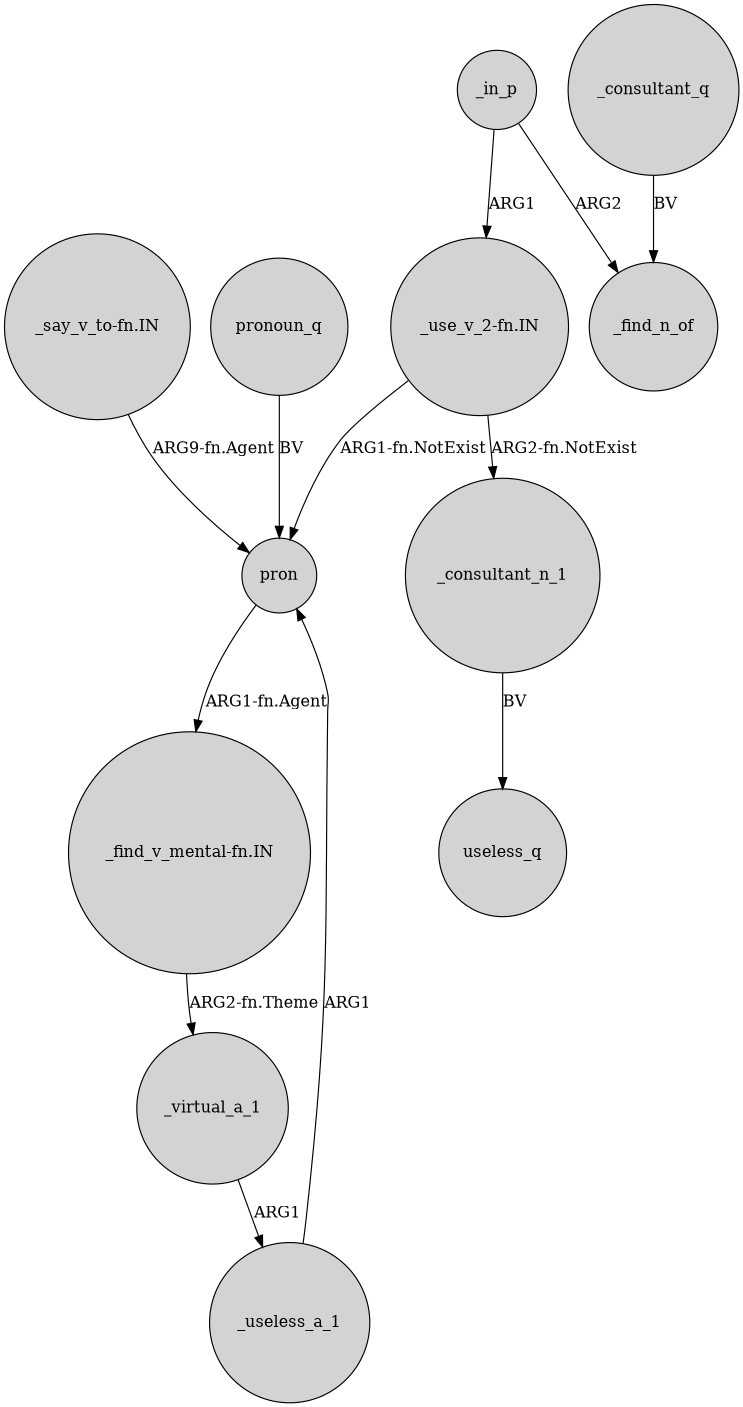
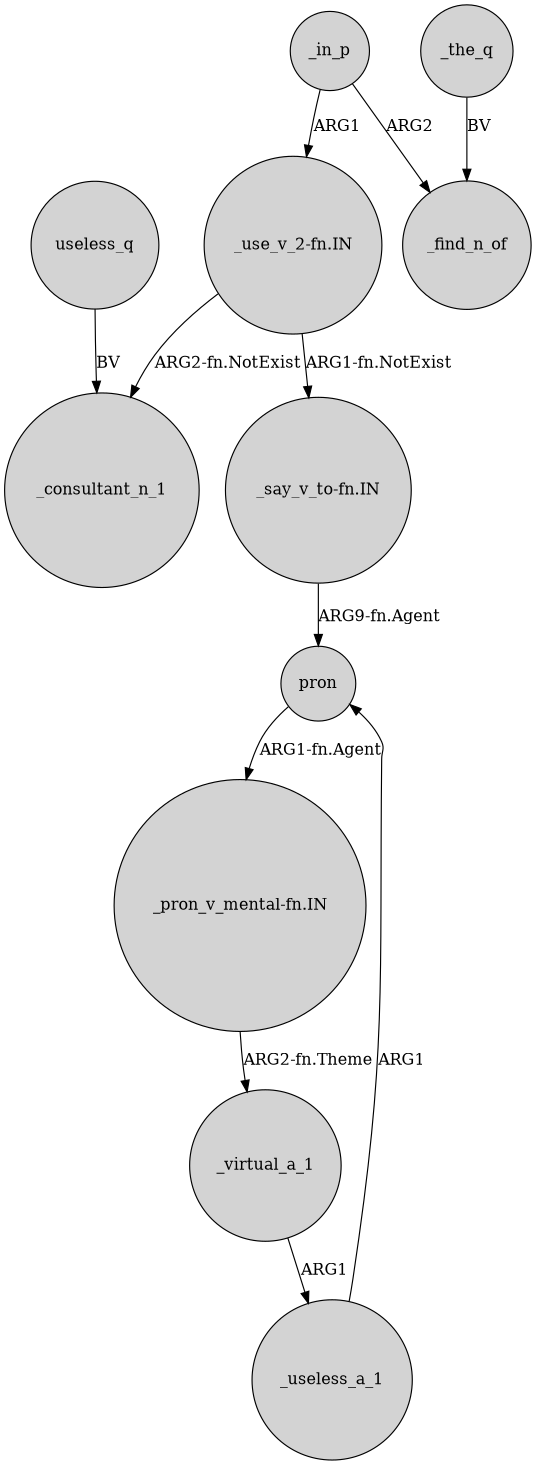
(654, 90) -> (467, 51)
(279, 327) -> none
(338, 444) -> (305, 360)
(503, 725) -> (96, 345)
(190, 853) -> (240, 905)
